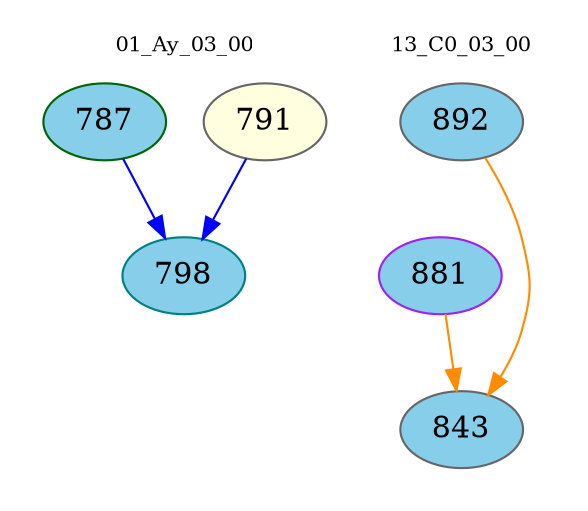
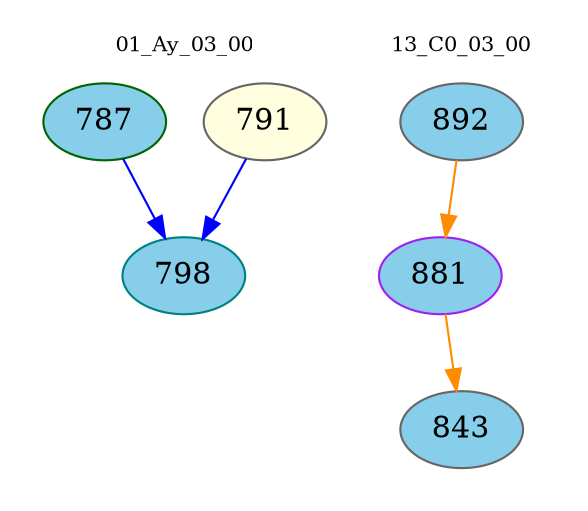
(528, 266) -> (453, 188)
